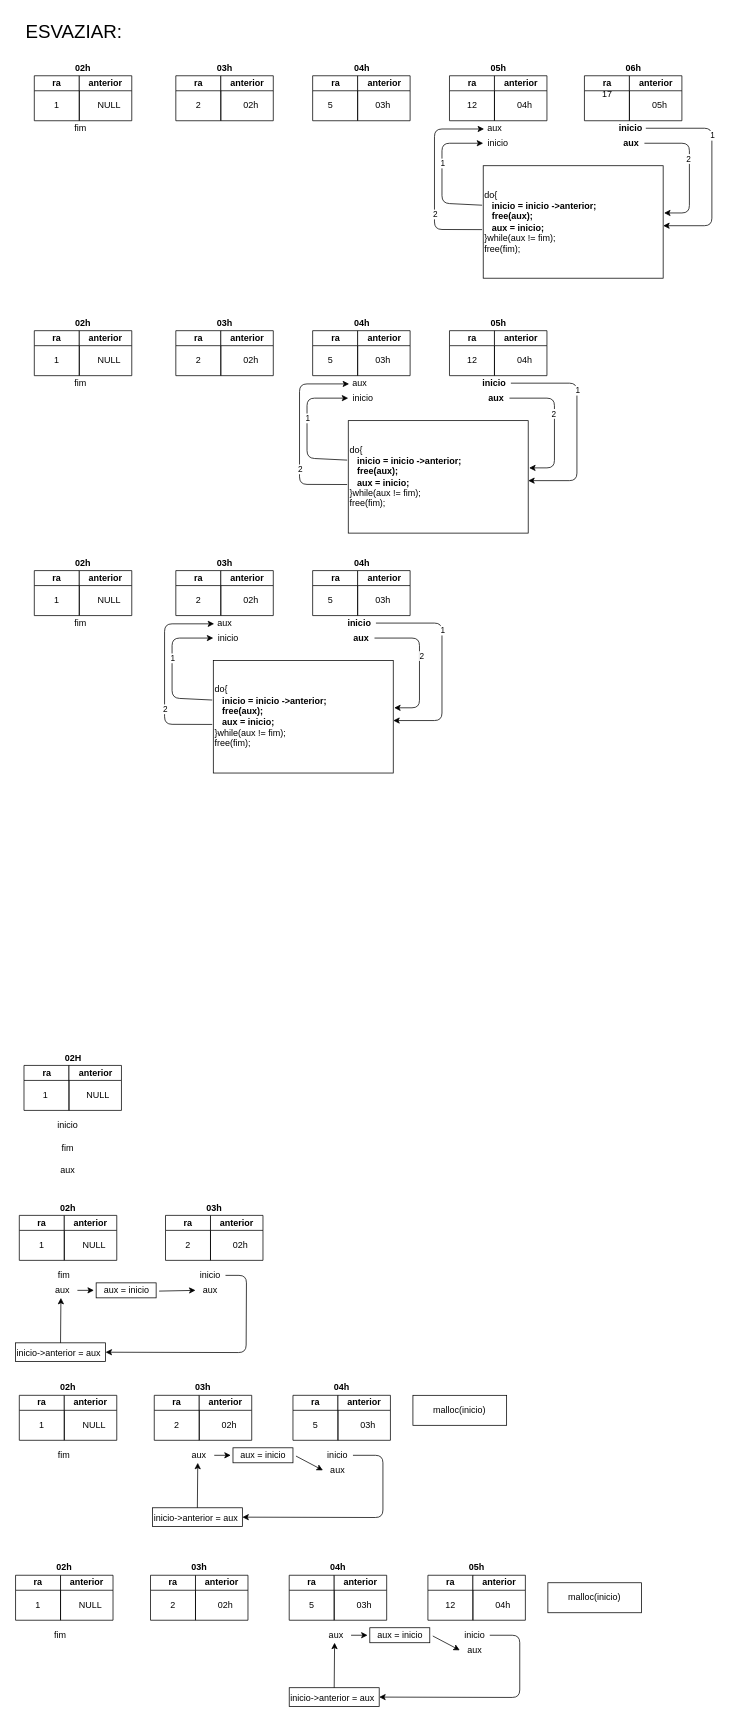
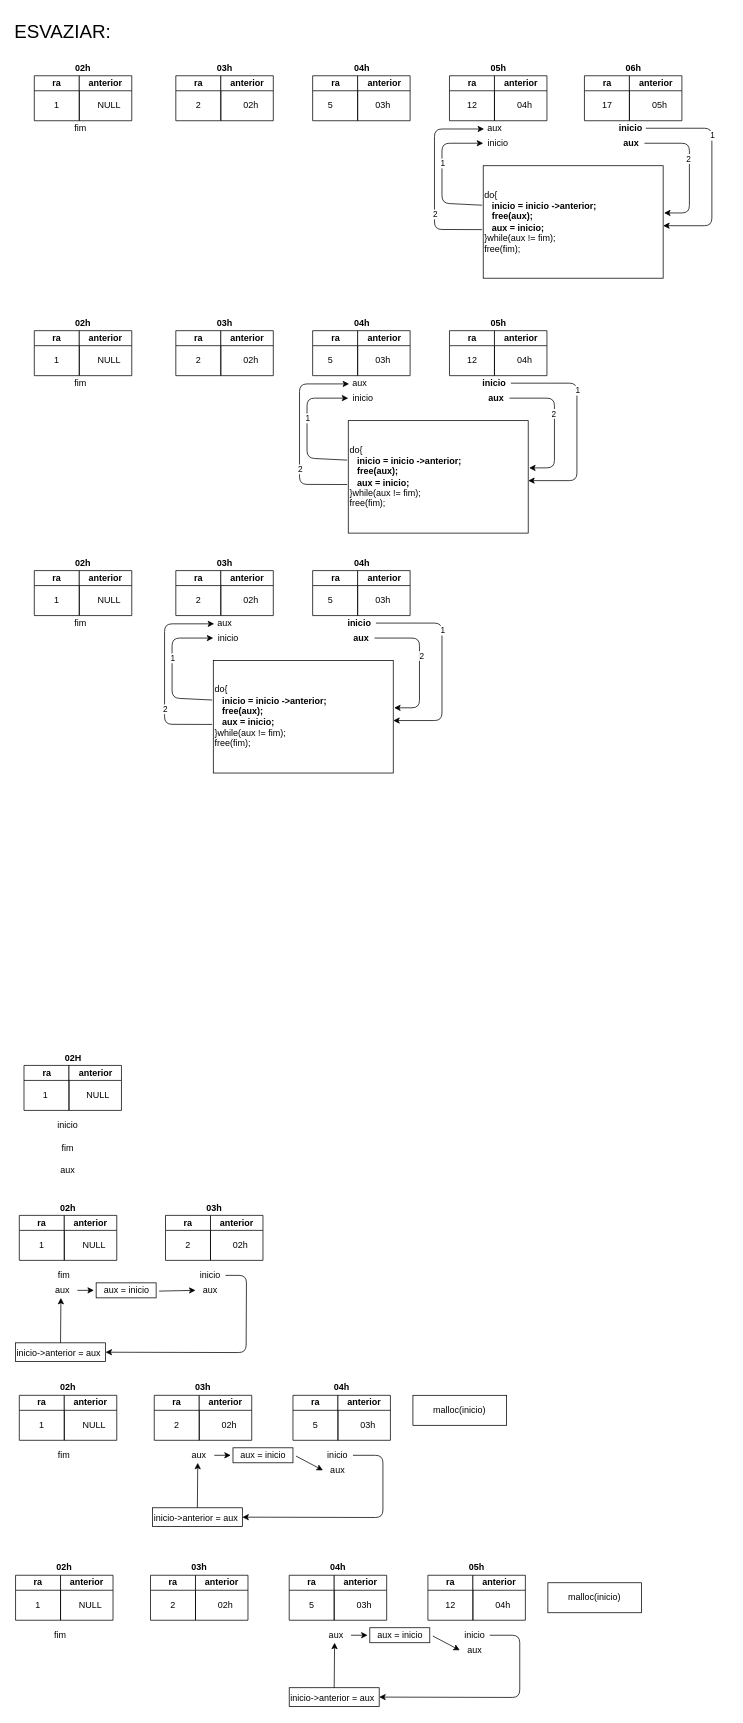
(178, 30) -> (167, 30)
(607, 94) -> (607, 105)
